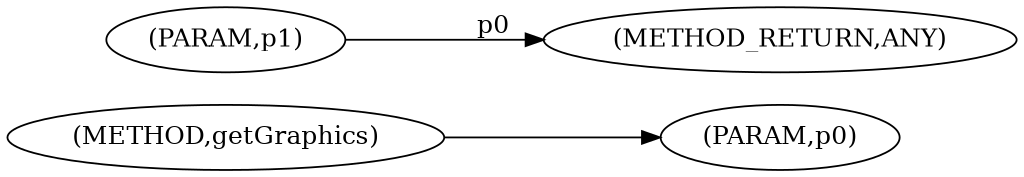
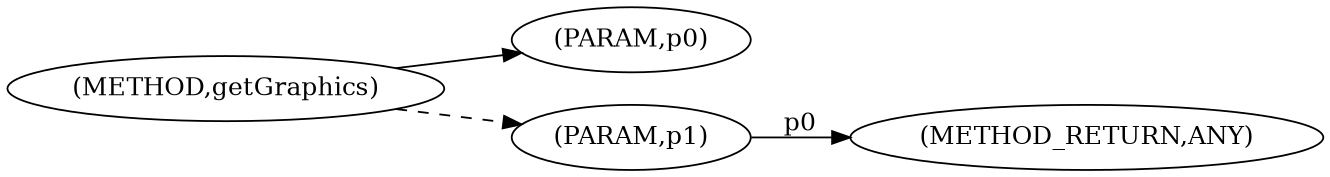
none -> (450, 116)
